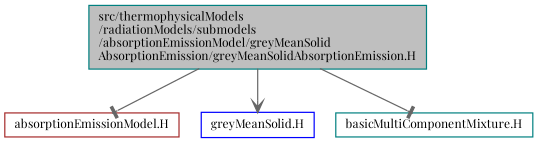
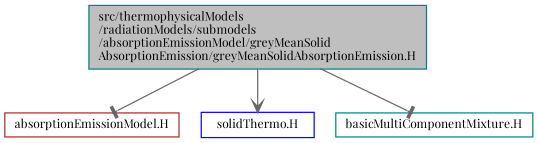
(258, 125) -> (258, 125)
